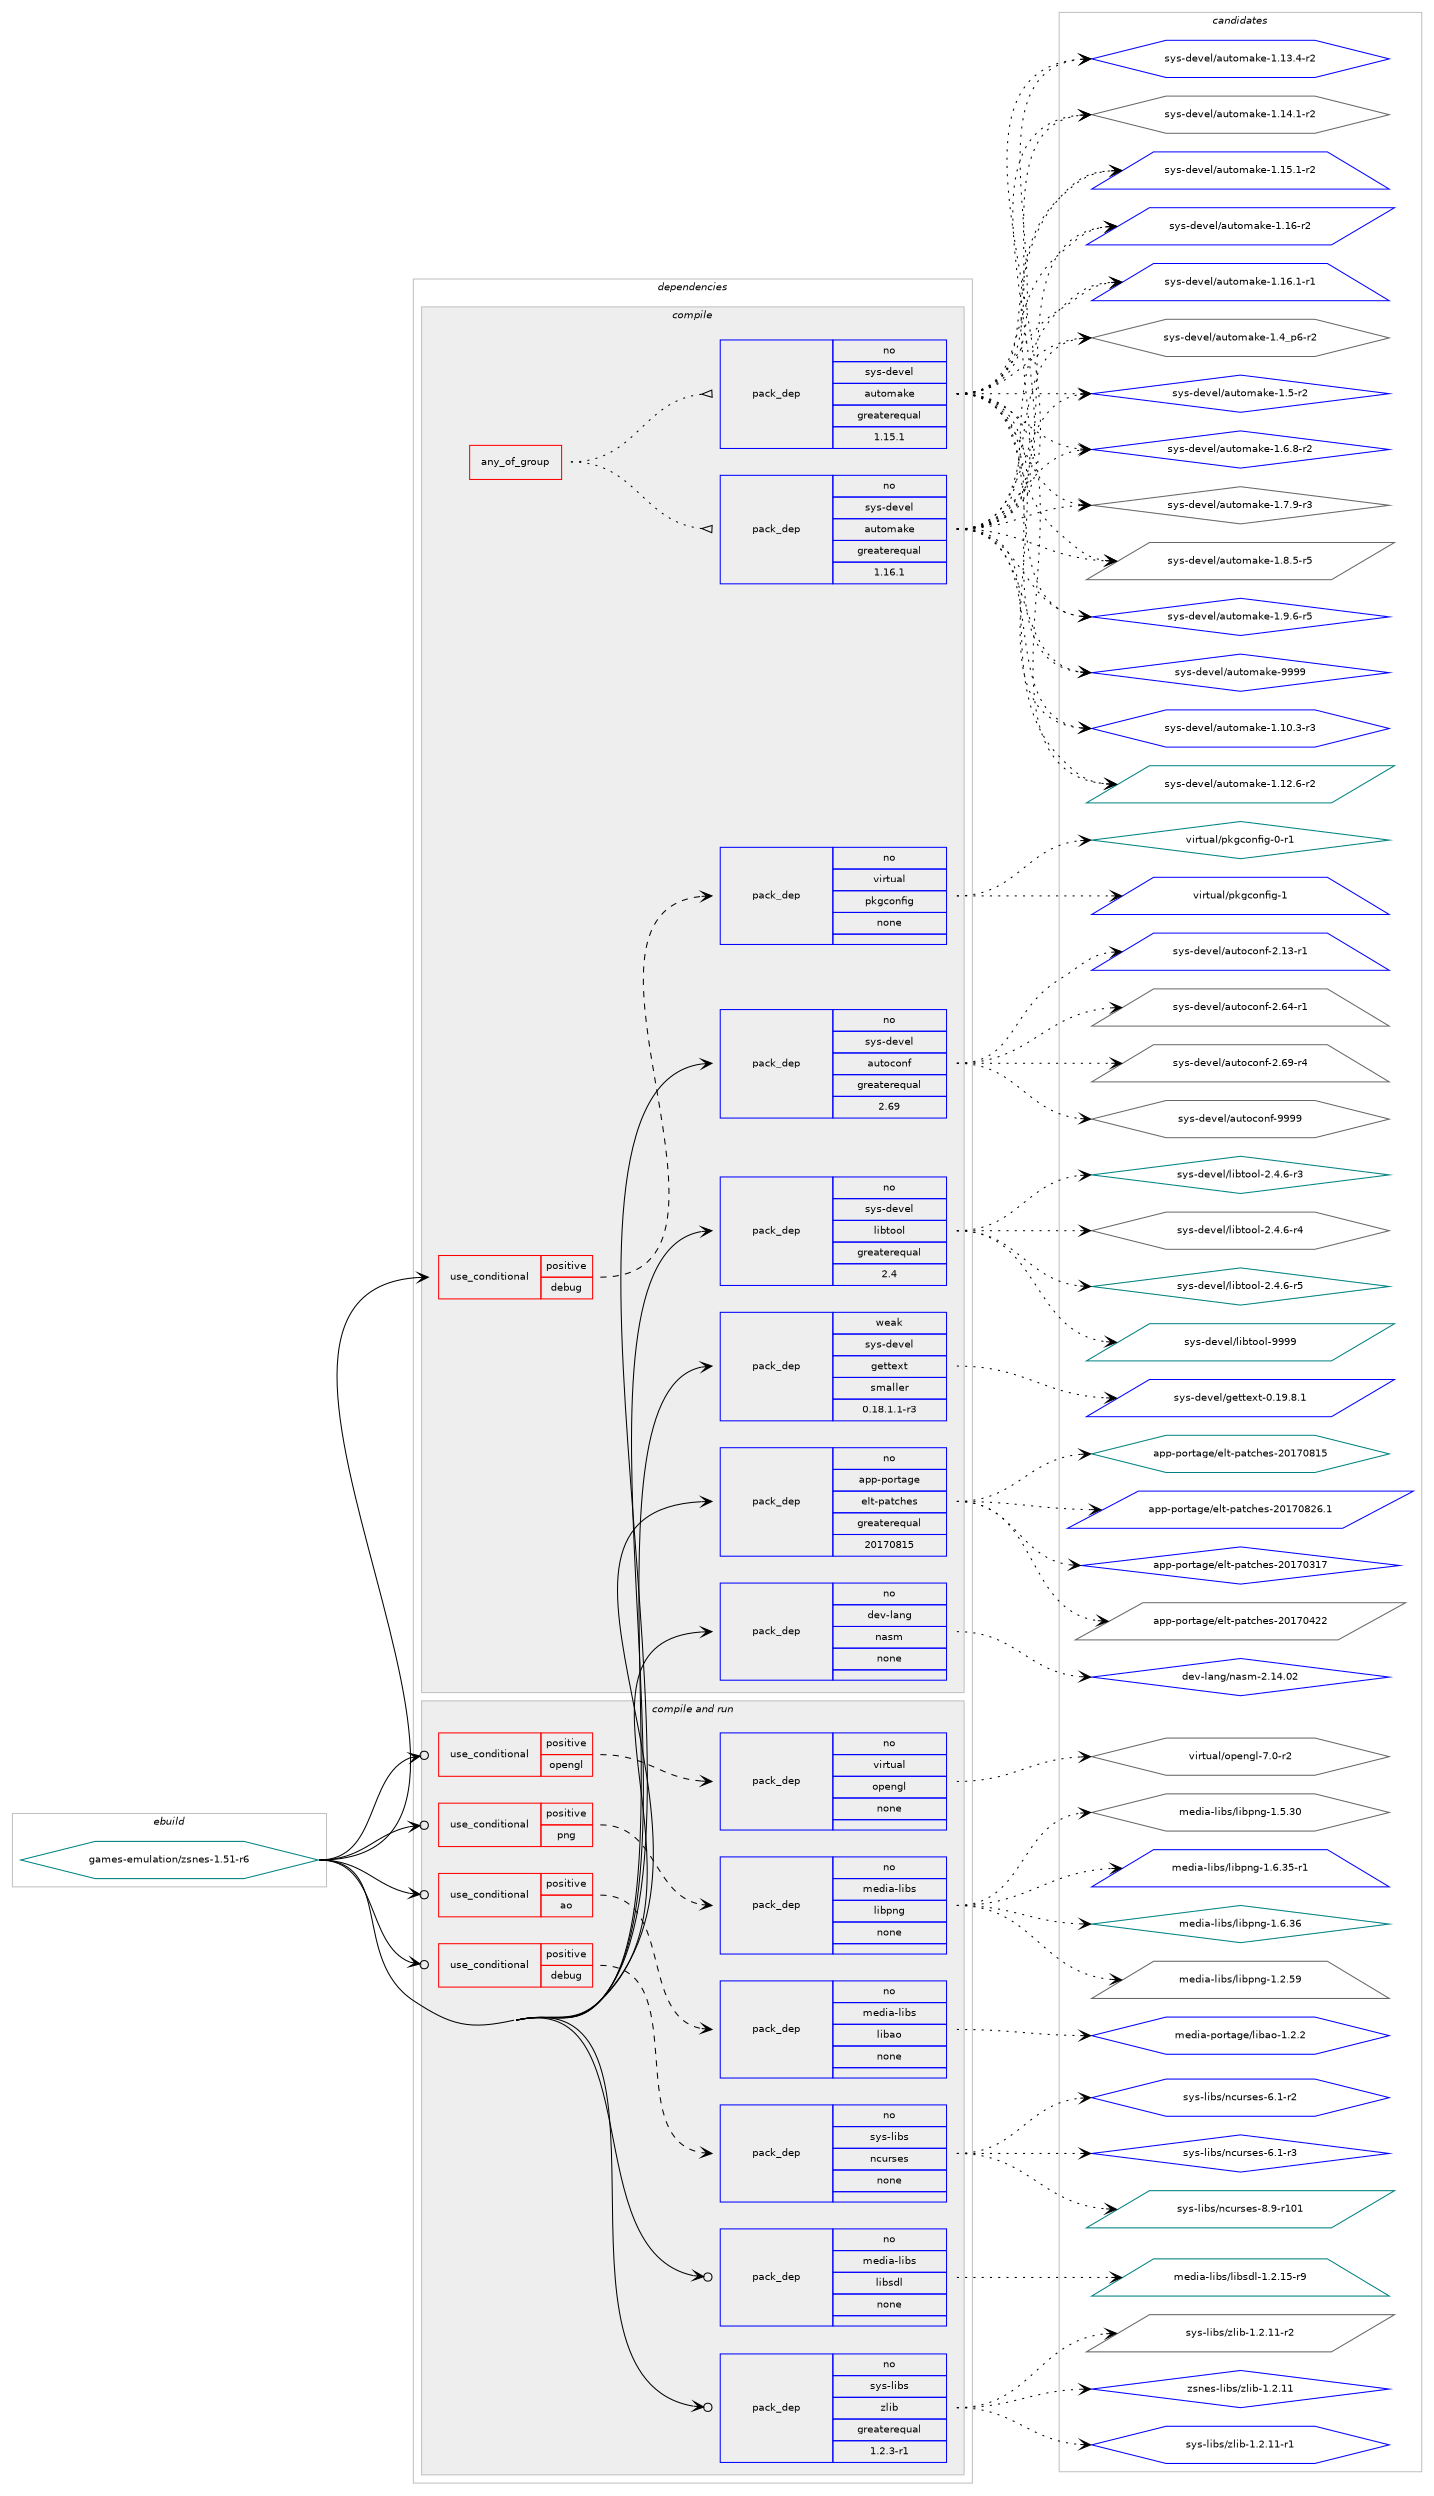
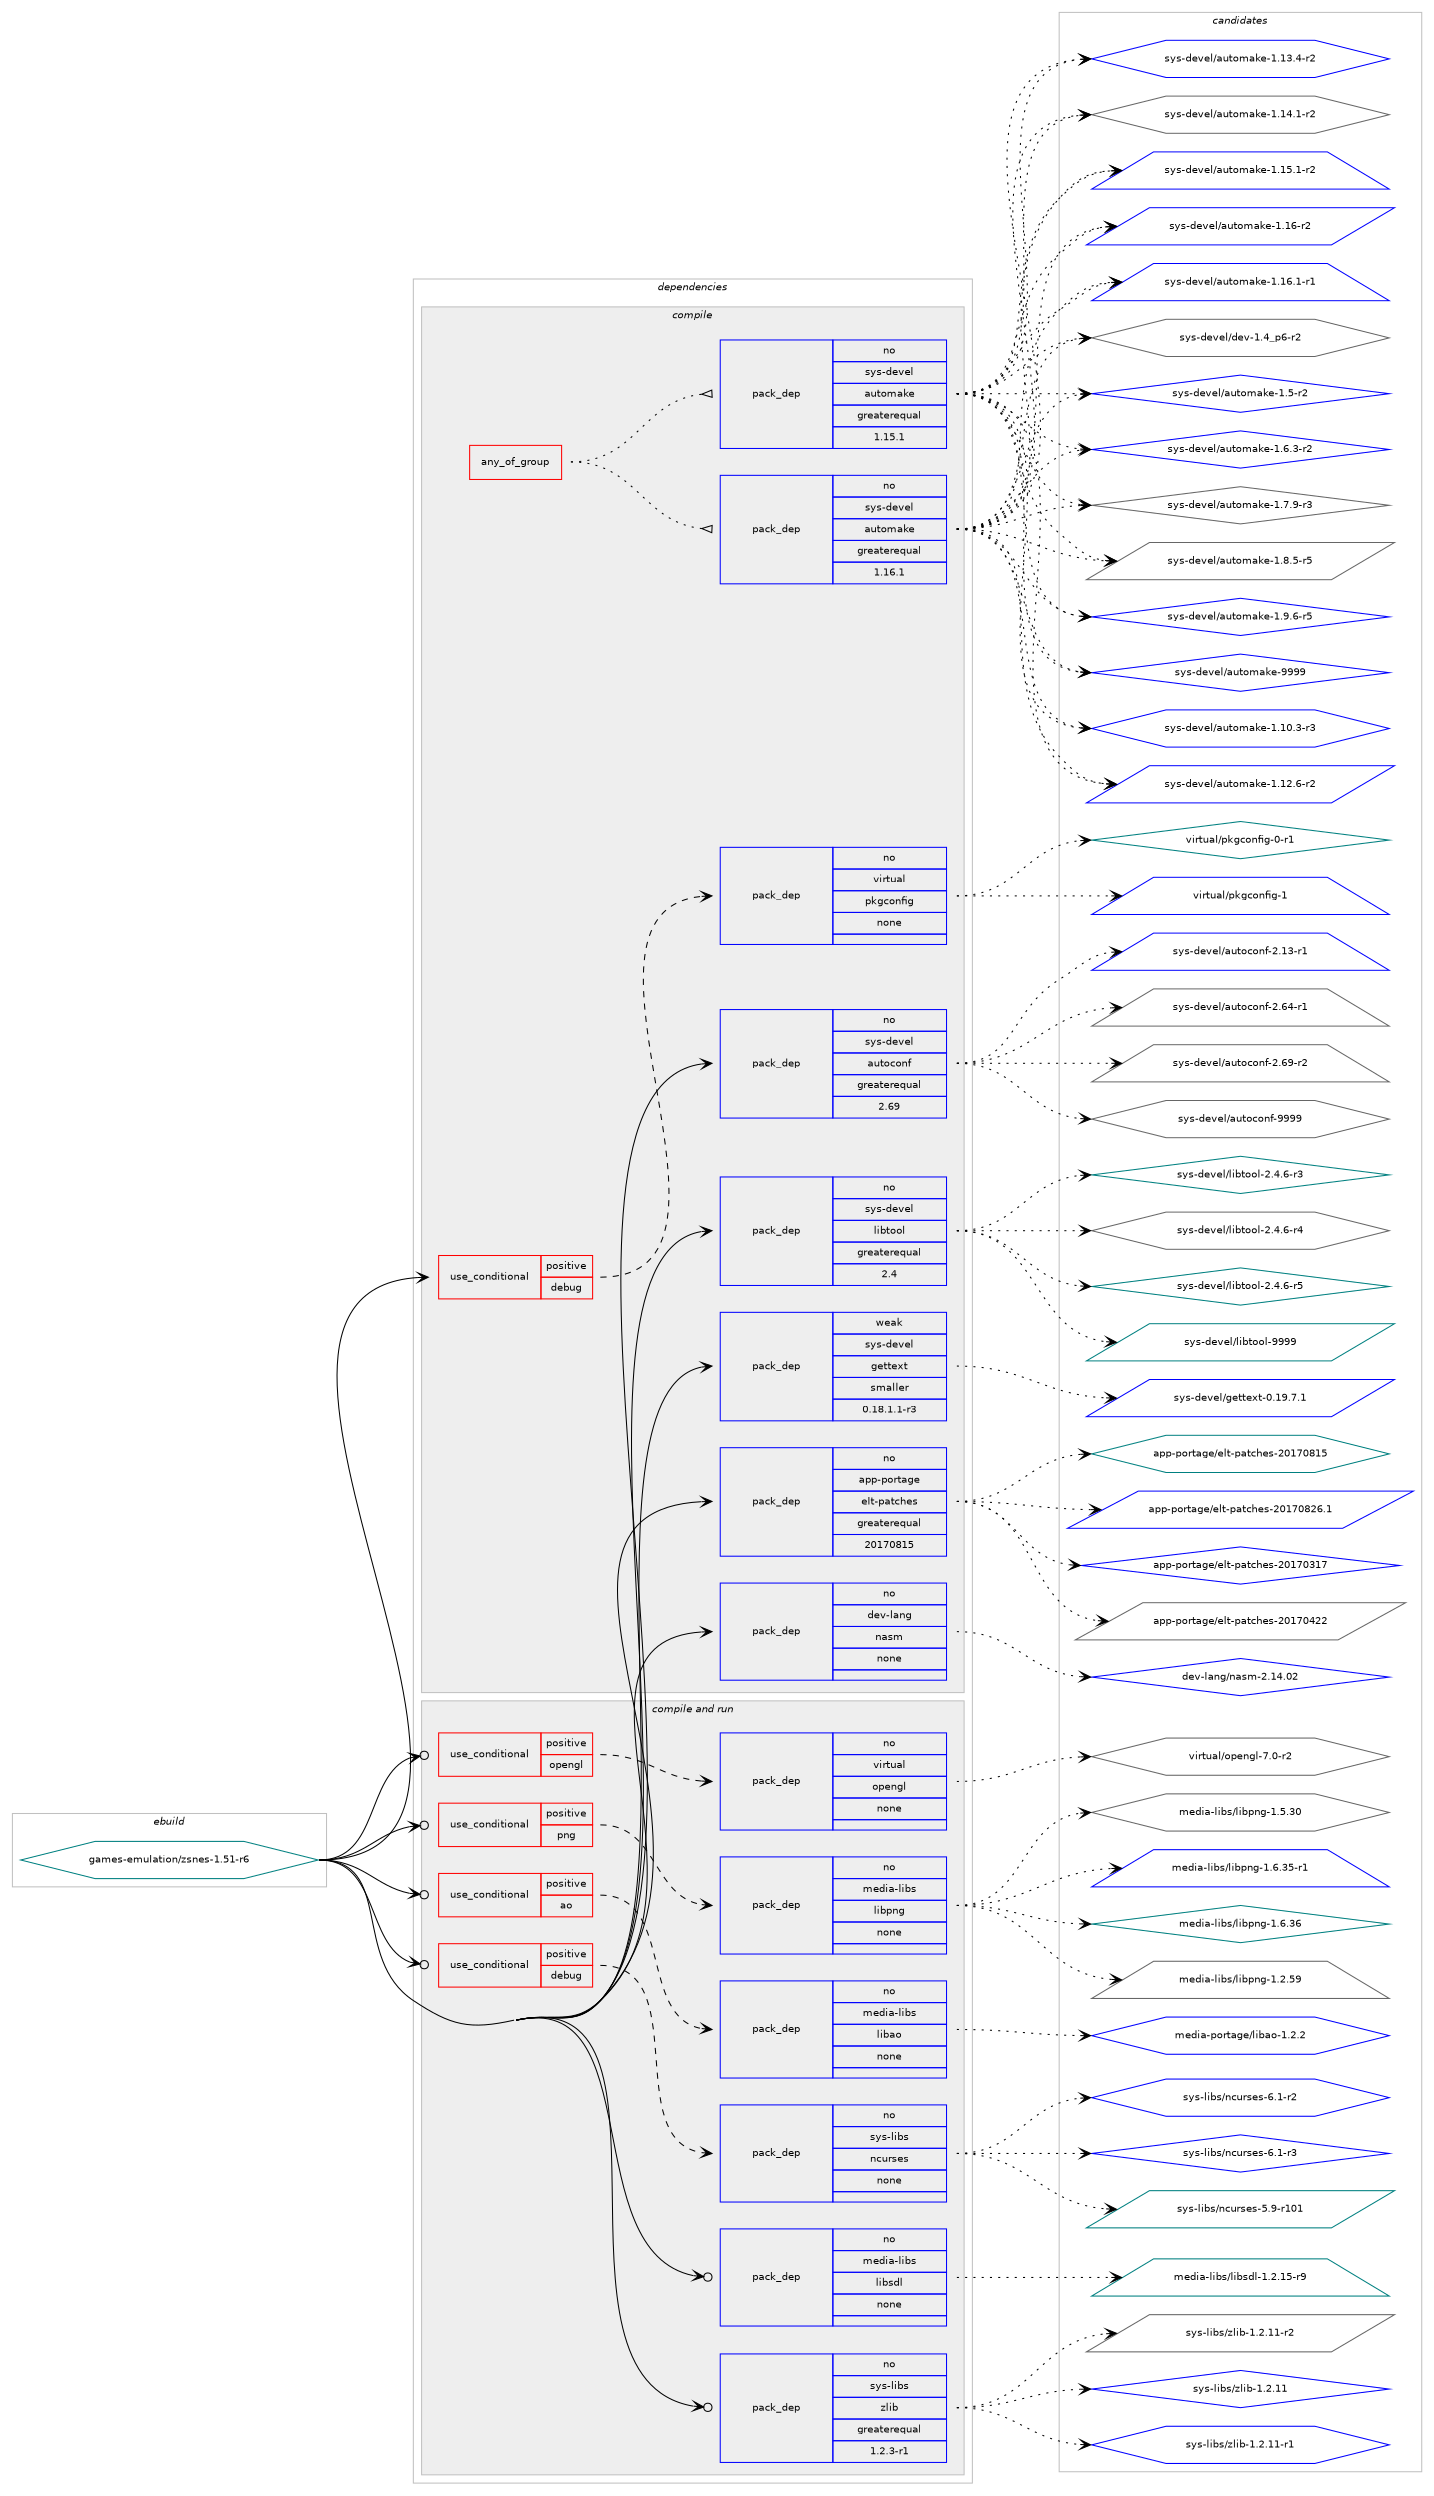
(1240, 338) -> (1240, 338)
(1240, 450) -> (1240, 450)
(1240, 784) -> (1240, 784)
(1240, 1063) -> (1240, 1063)
(1240, 1398) -> (1240, 1398)
(1240, 2209) -> (1240, 2209)
(1240, 2389) -> (1240, 2389)
